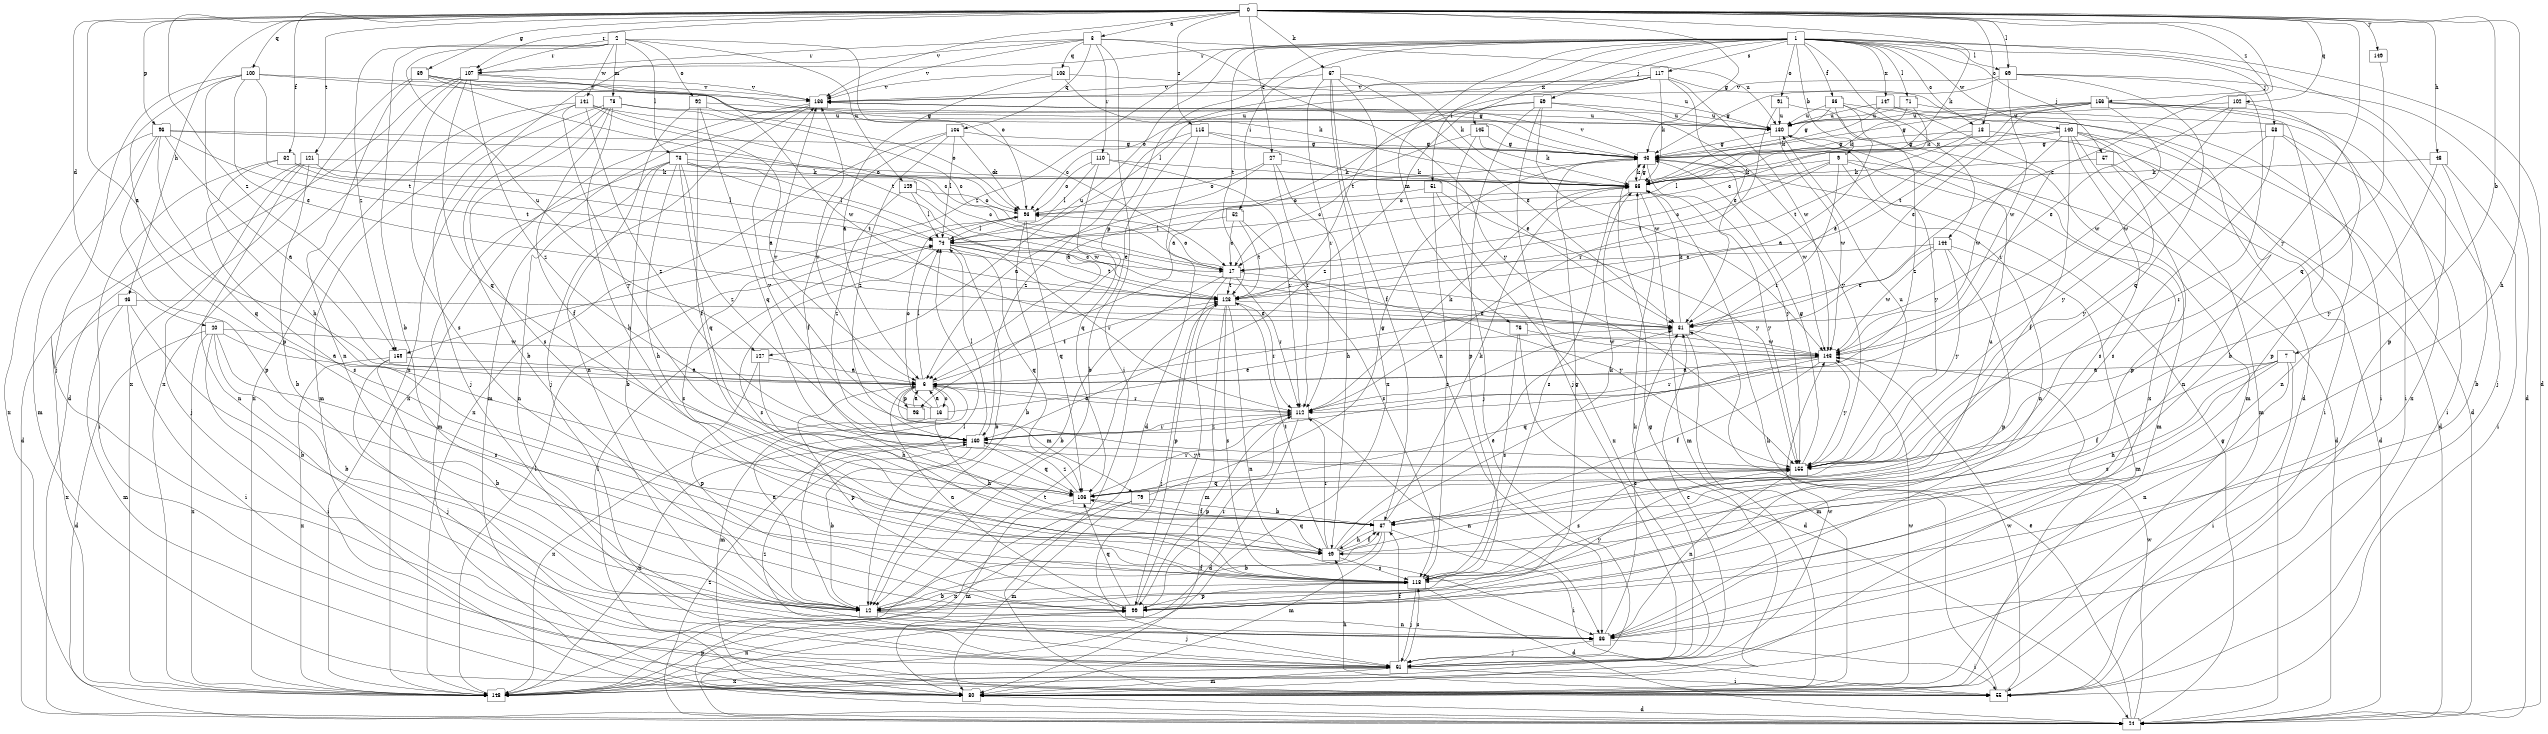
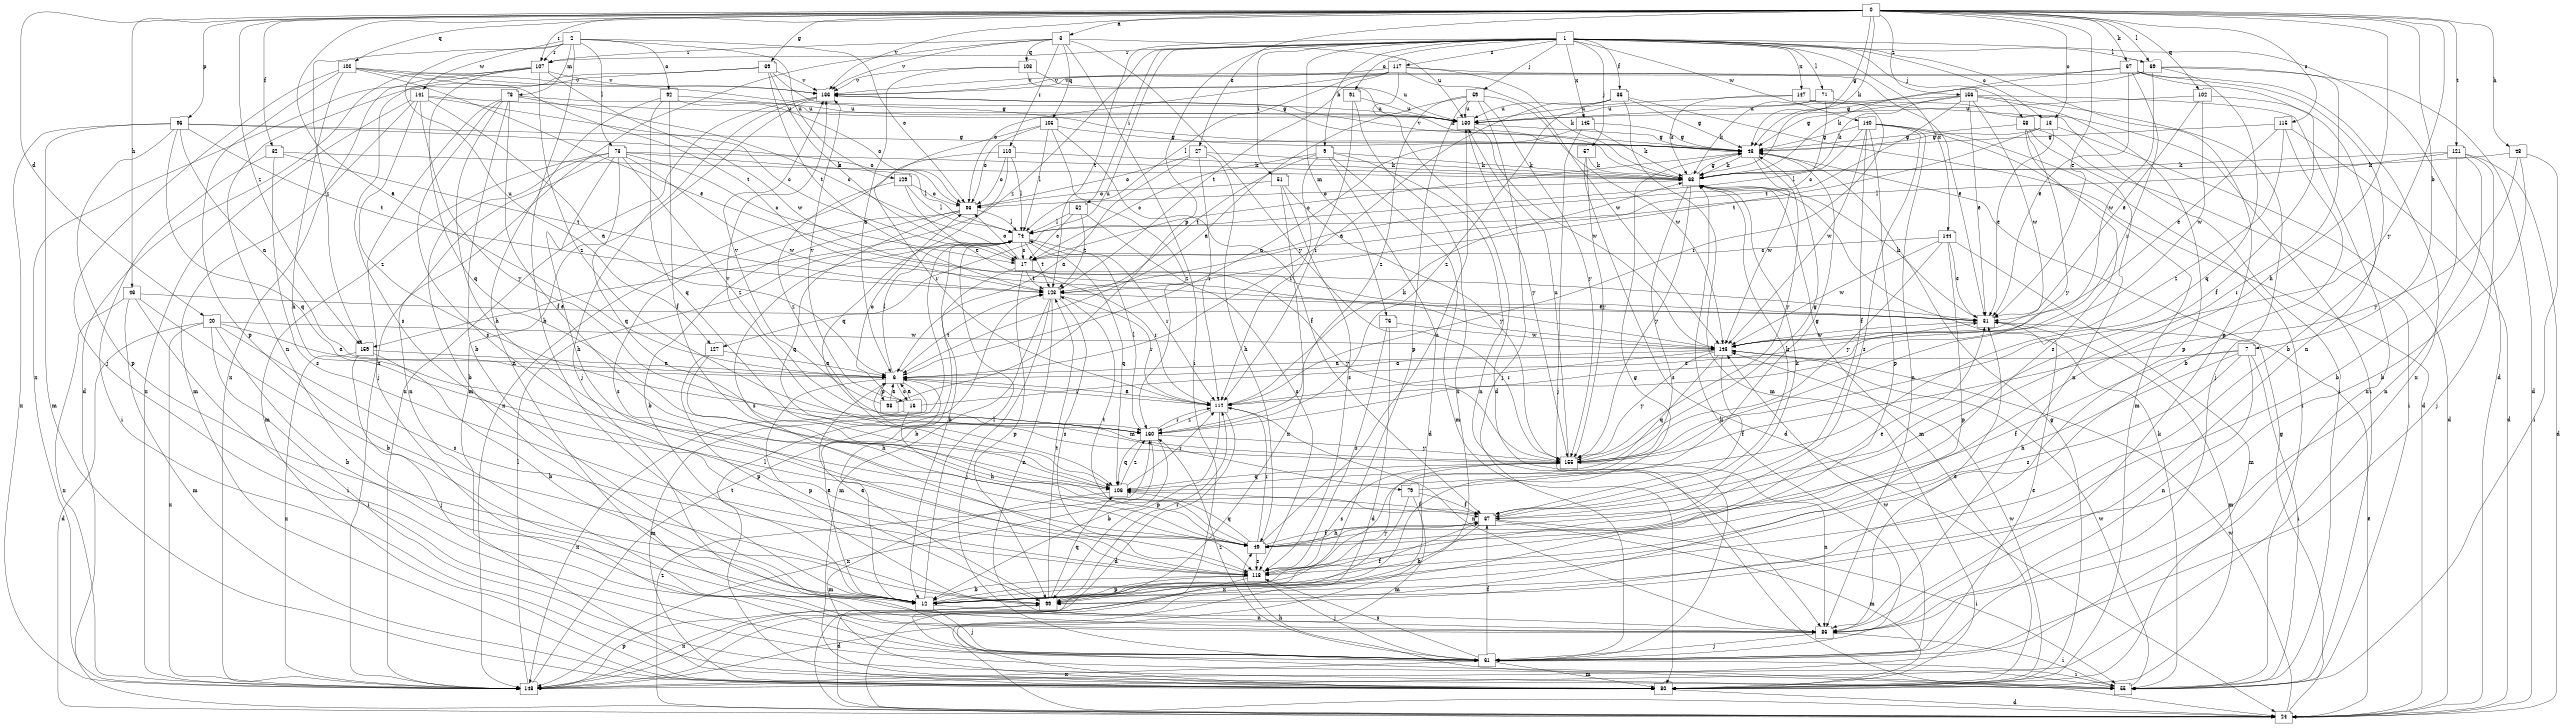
(2378, 56) -> none
(1278, 512) -> (1466, 505)
